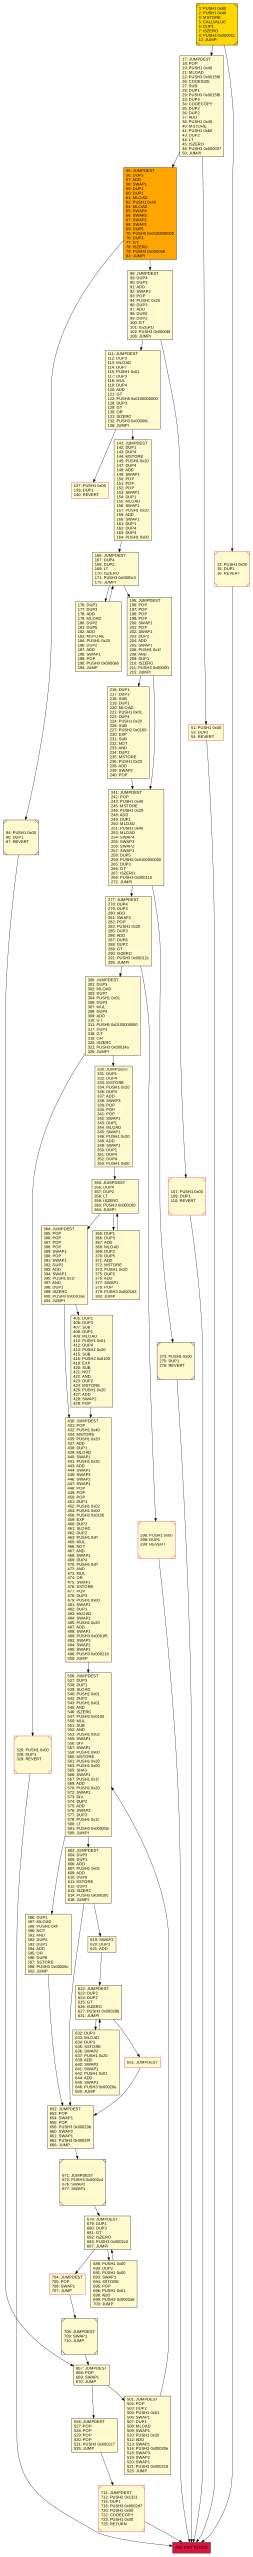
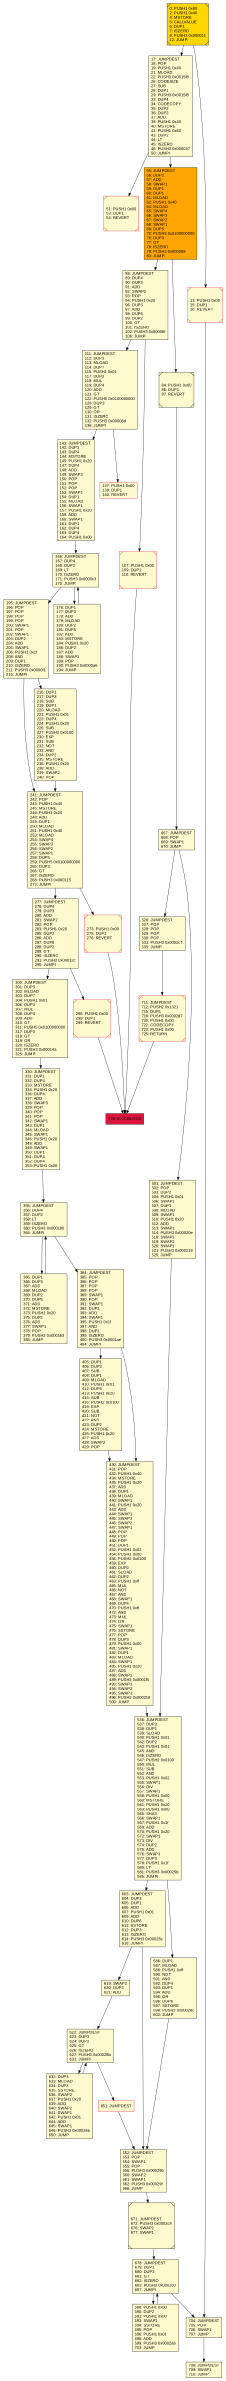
(206, 732) -> (121, 214)
(176, 1361) -> (103, 934)
(232, 1567) -> (205, 1318)
(214, 1641) -> none
(33, 1755) -> none
(67, 2284) -> (204, 2328)
(80, 2336) -> (204, 2370)
(86, 2358) -> none
